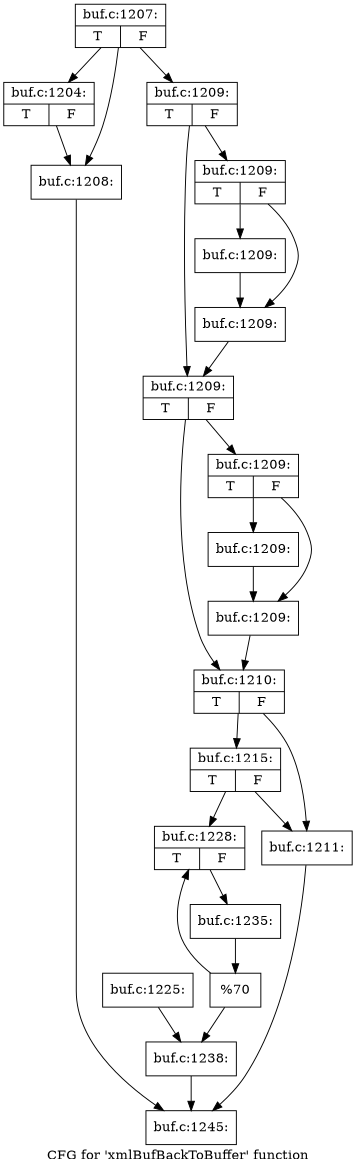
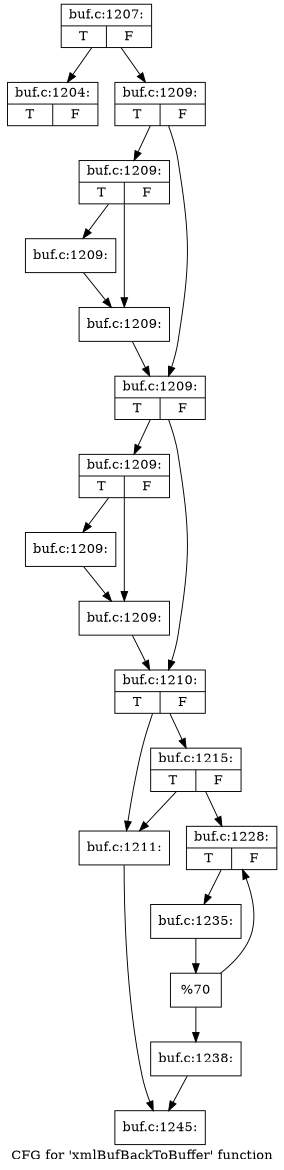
(76, 182) -> none
(148, 990) -> none
